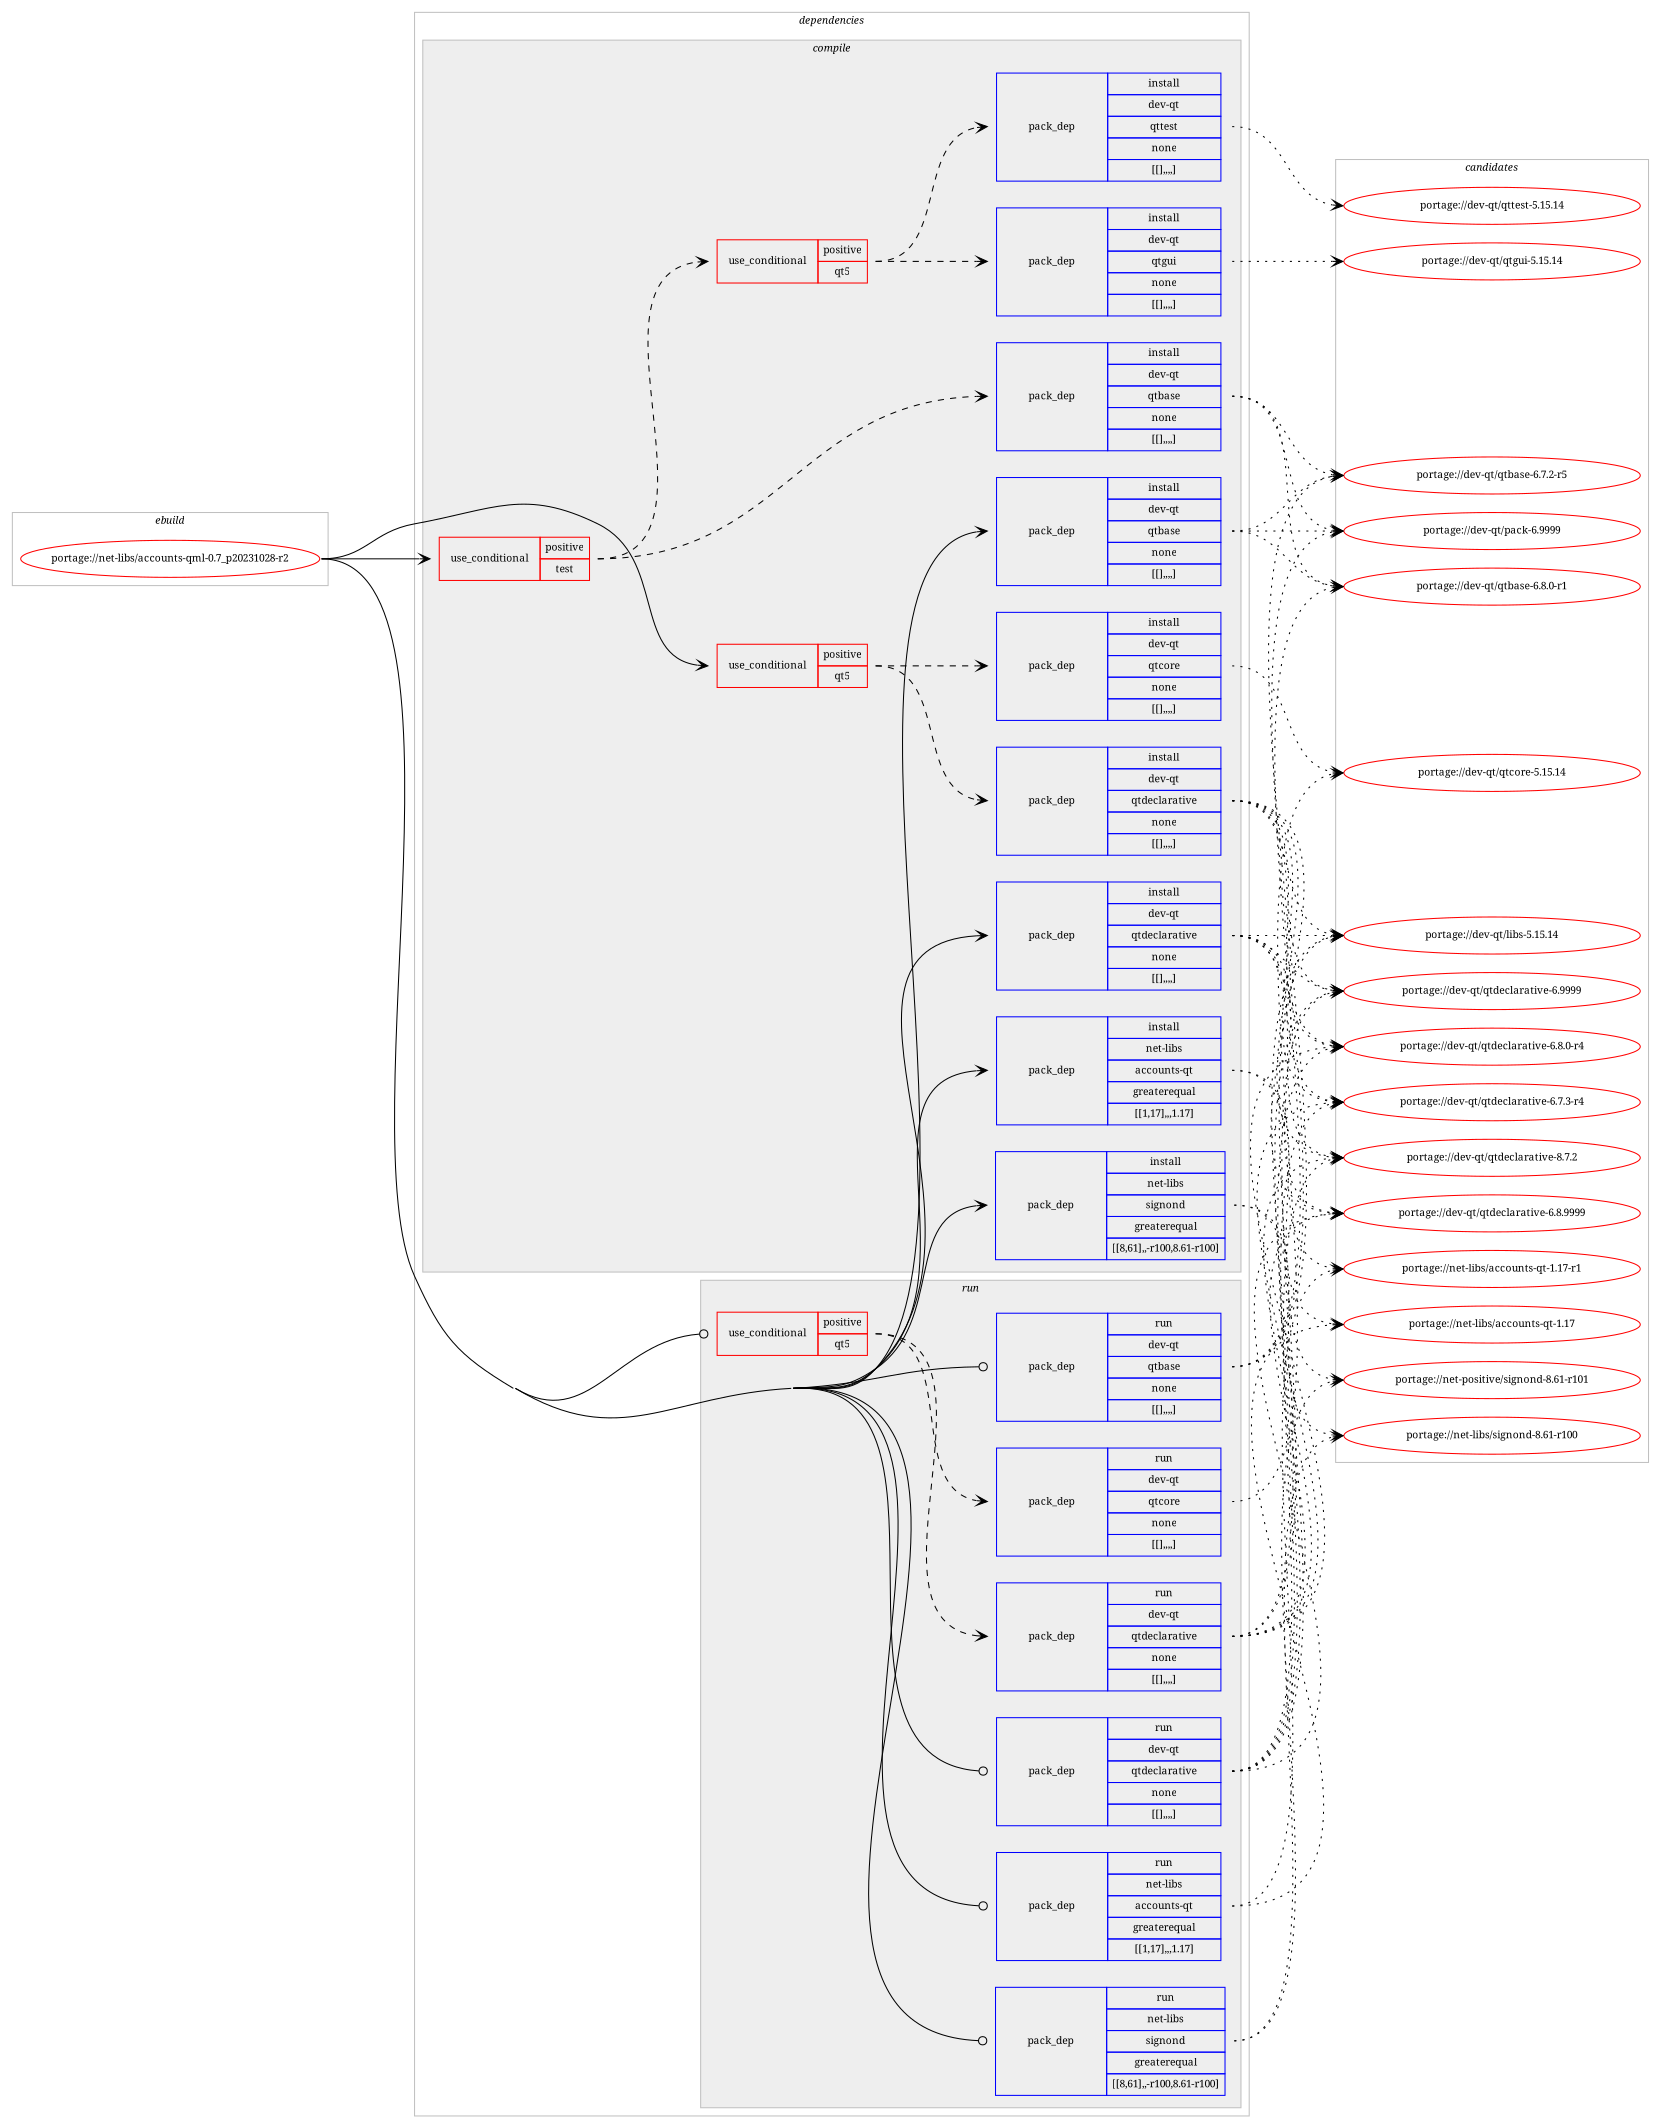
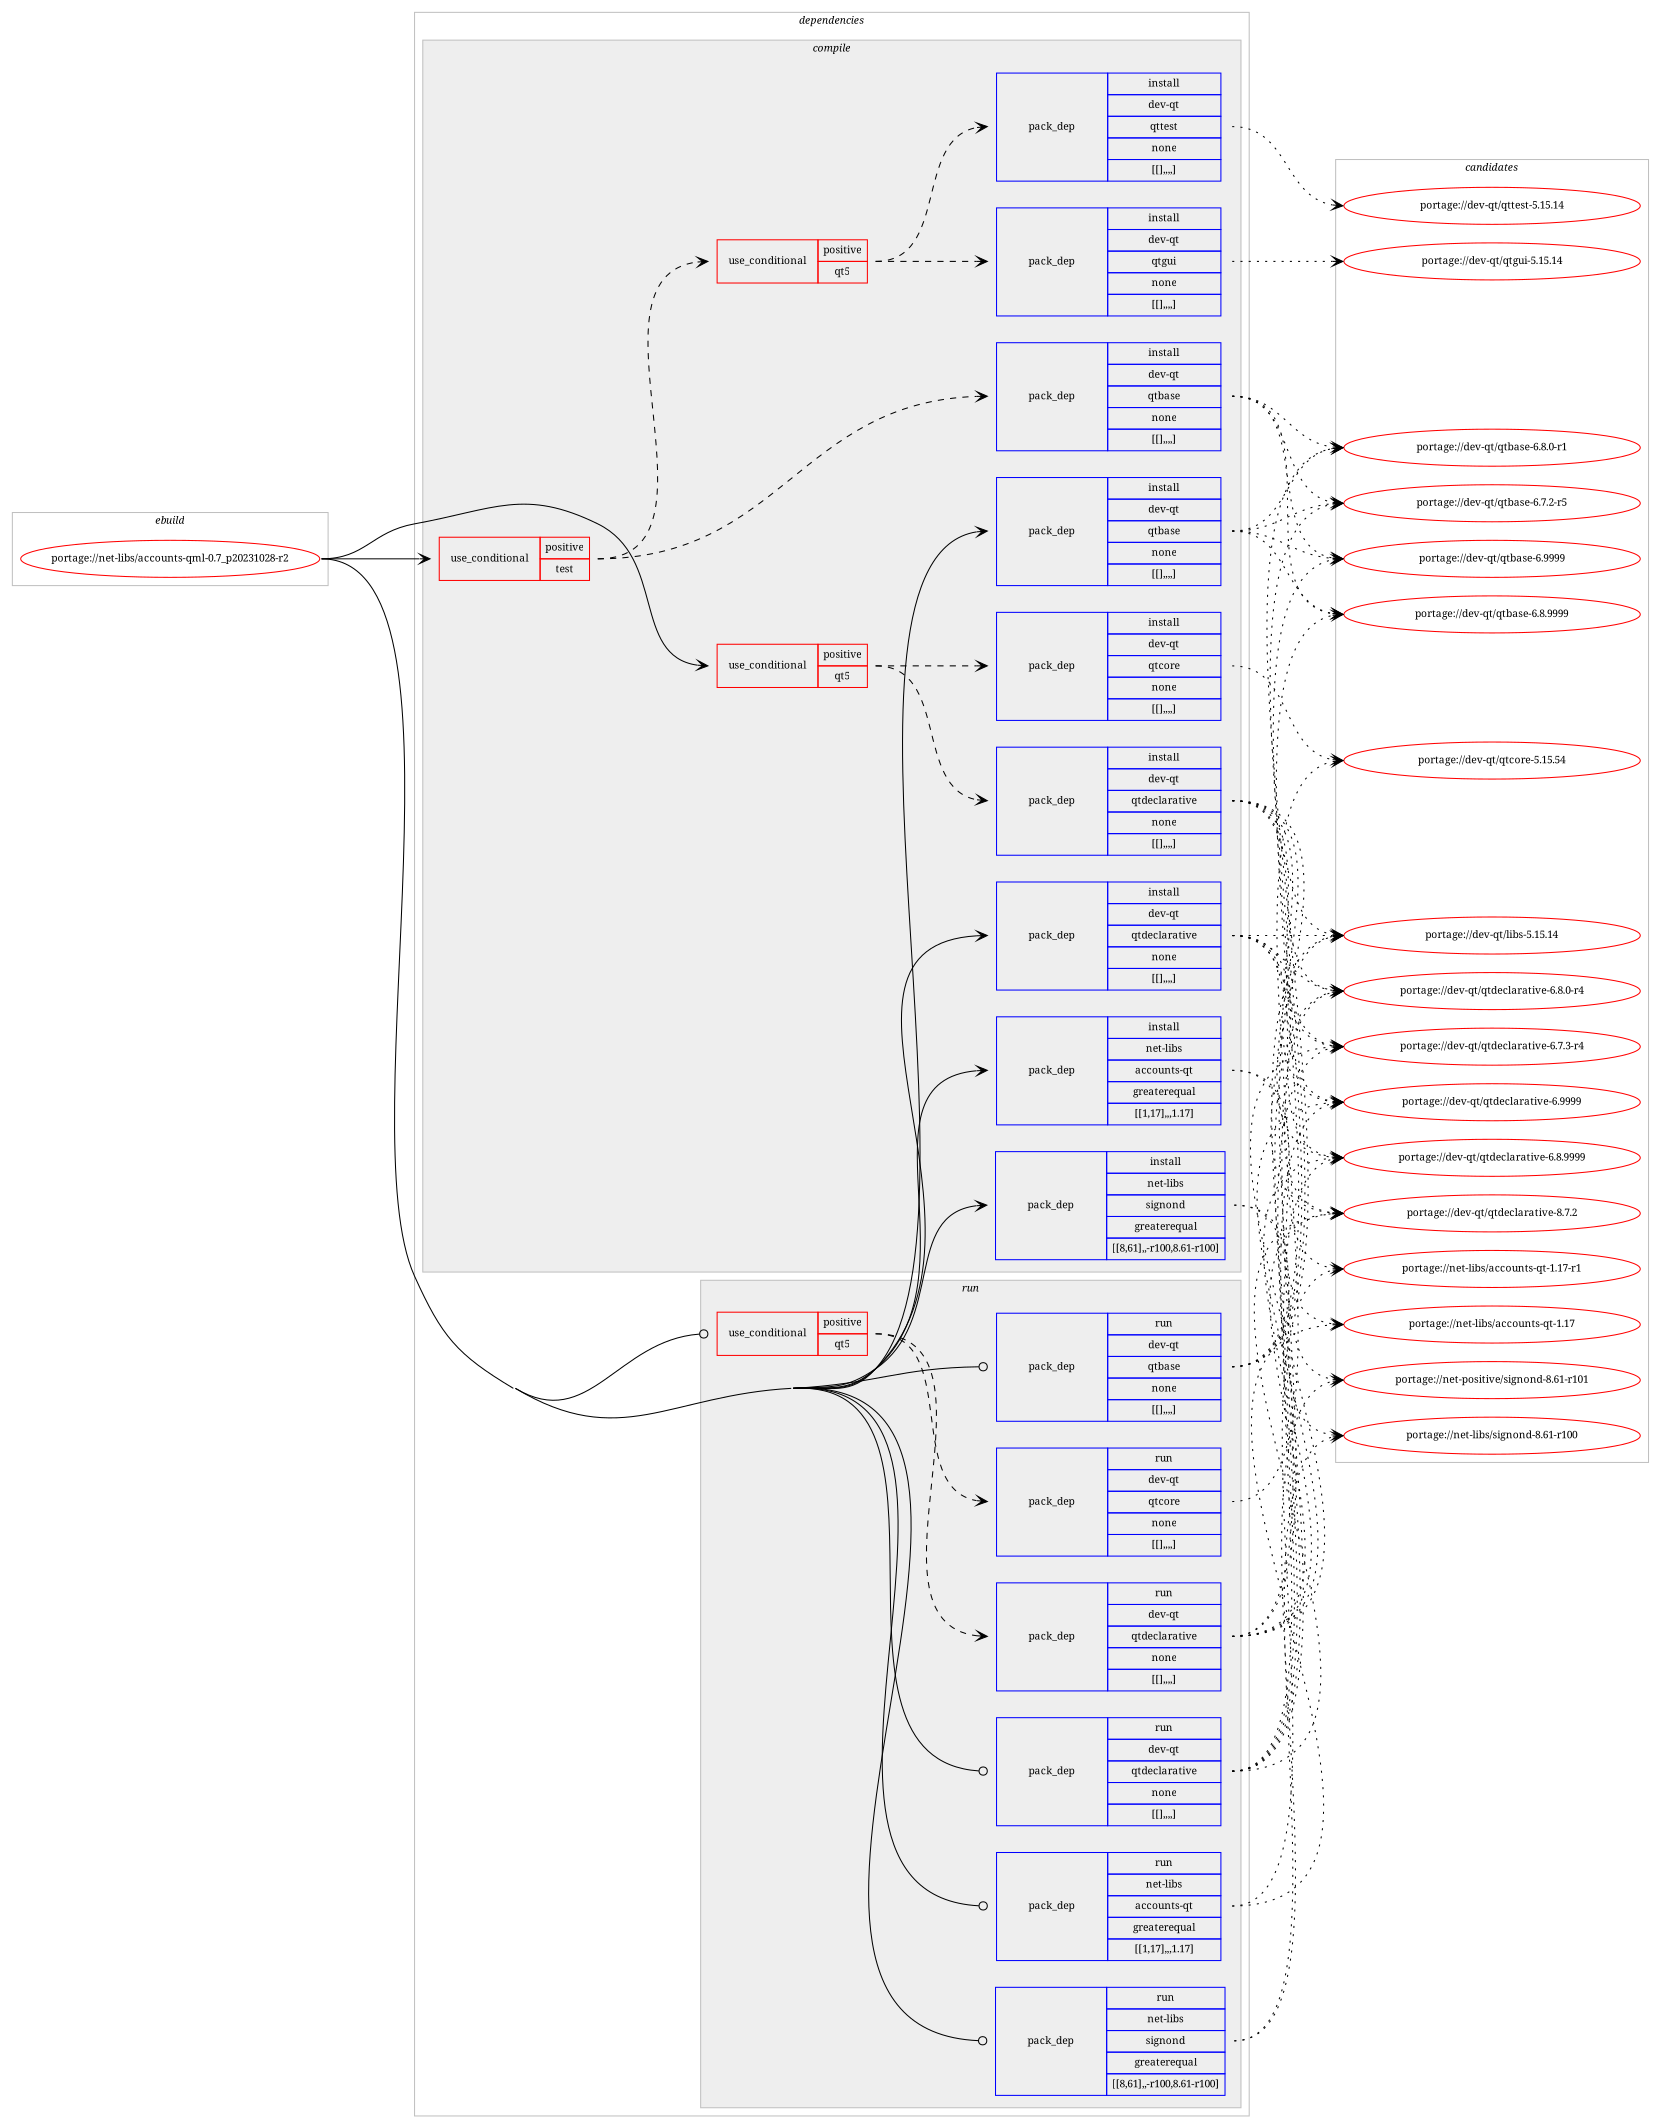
(1492, 531) -> (1492, 559)
none -> (1492, 614)
(1492, 773) -> (1492, 761)
